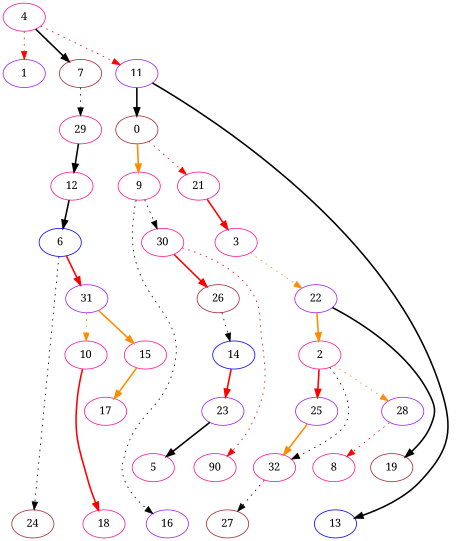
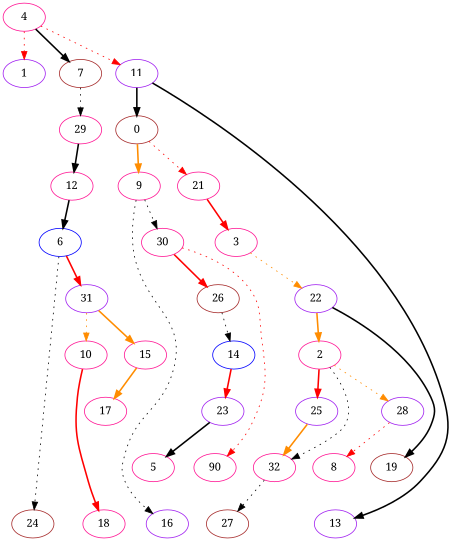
(335, 524) -> (335, 524)
